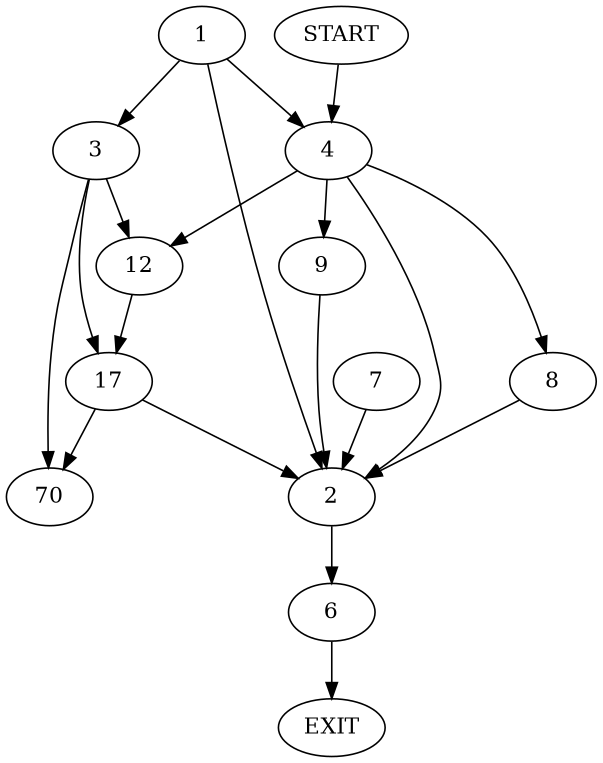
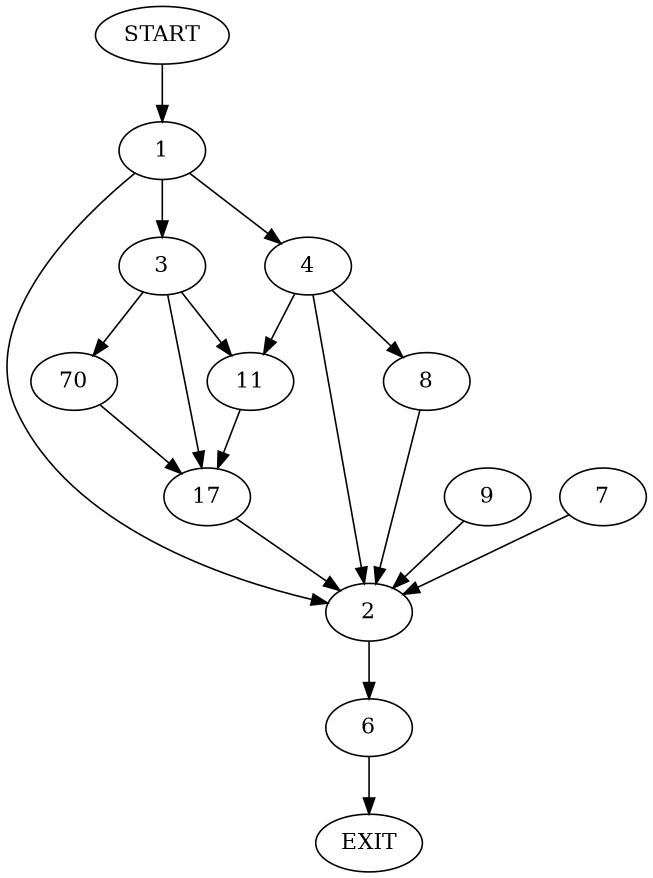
(336, 85) -> (162, 85)
(326, 200) -> none
(139, 266) -> (250, 381)
(83, 432) -> (135, 434)
